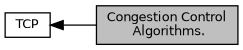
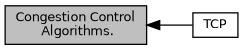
(80, 25) -> (176, 25)
